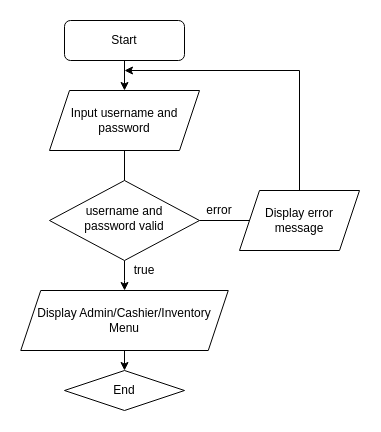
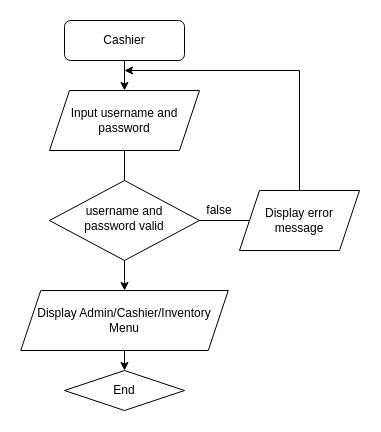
(125, 41) -> (125, 41)
(220, 211) -> (220, 211)
(145, 271) -> none
